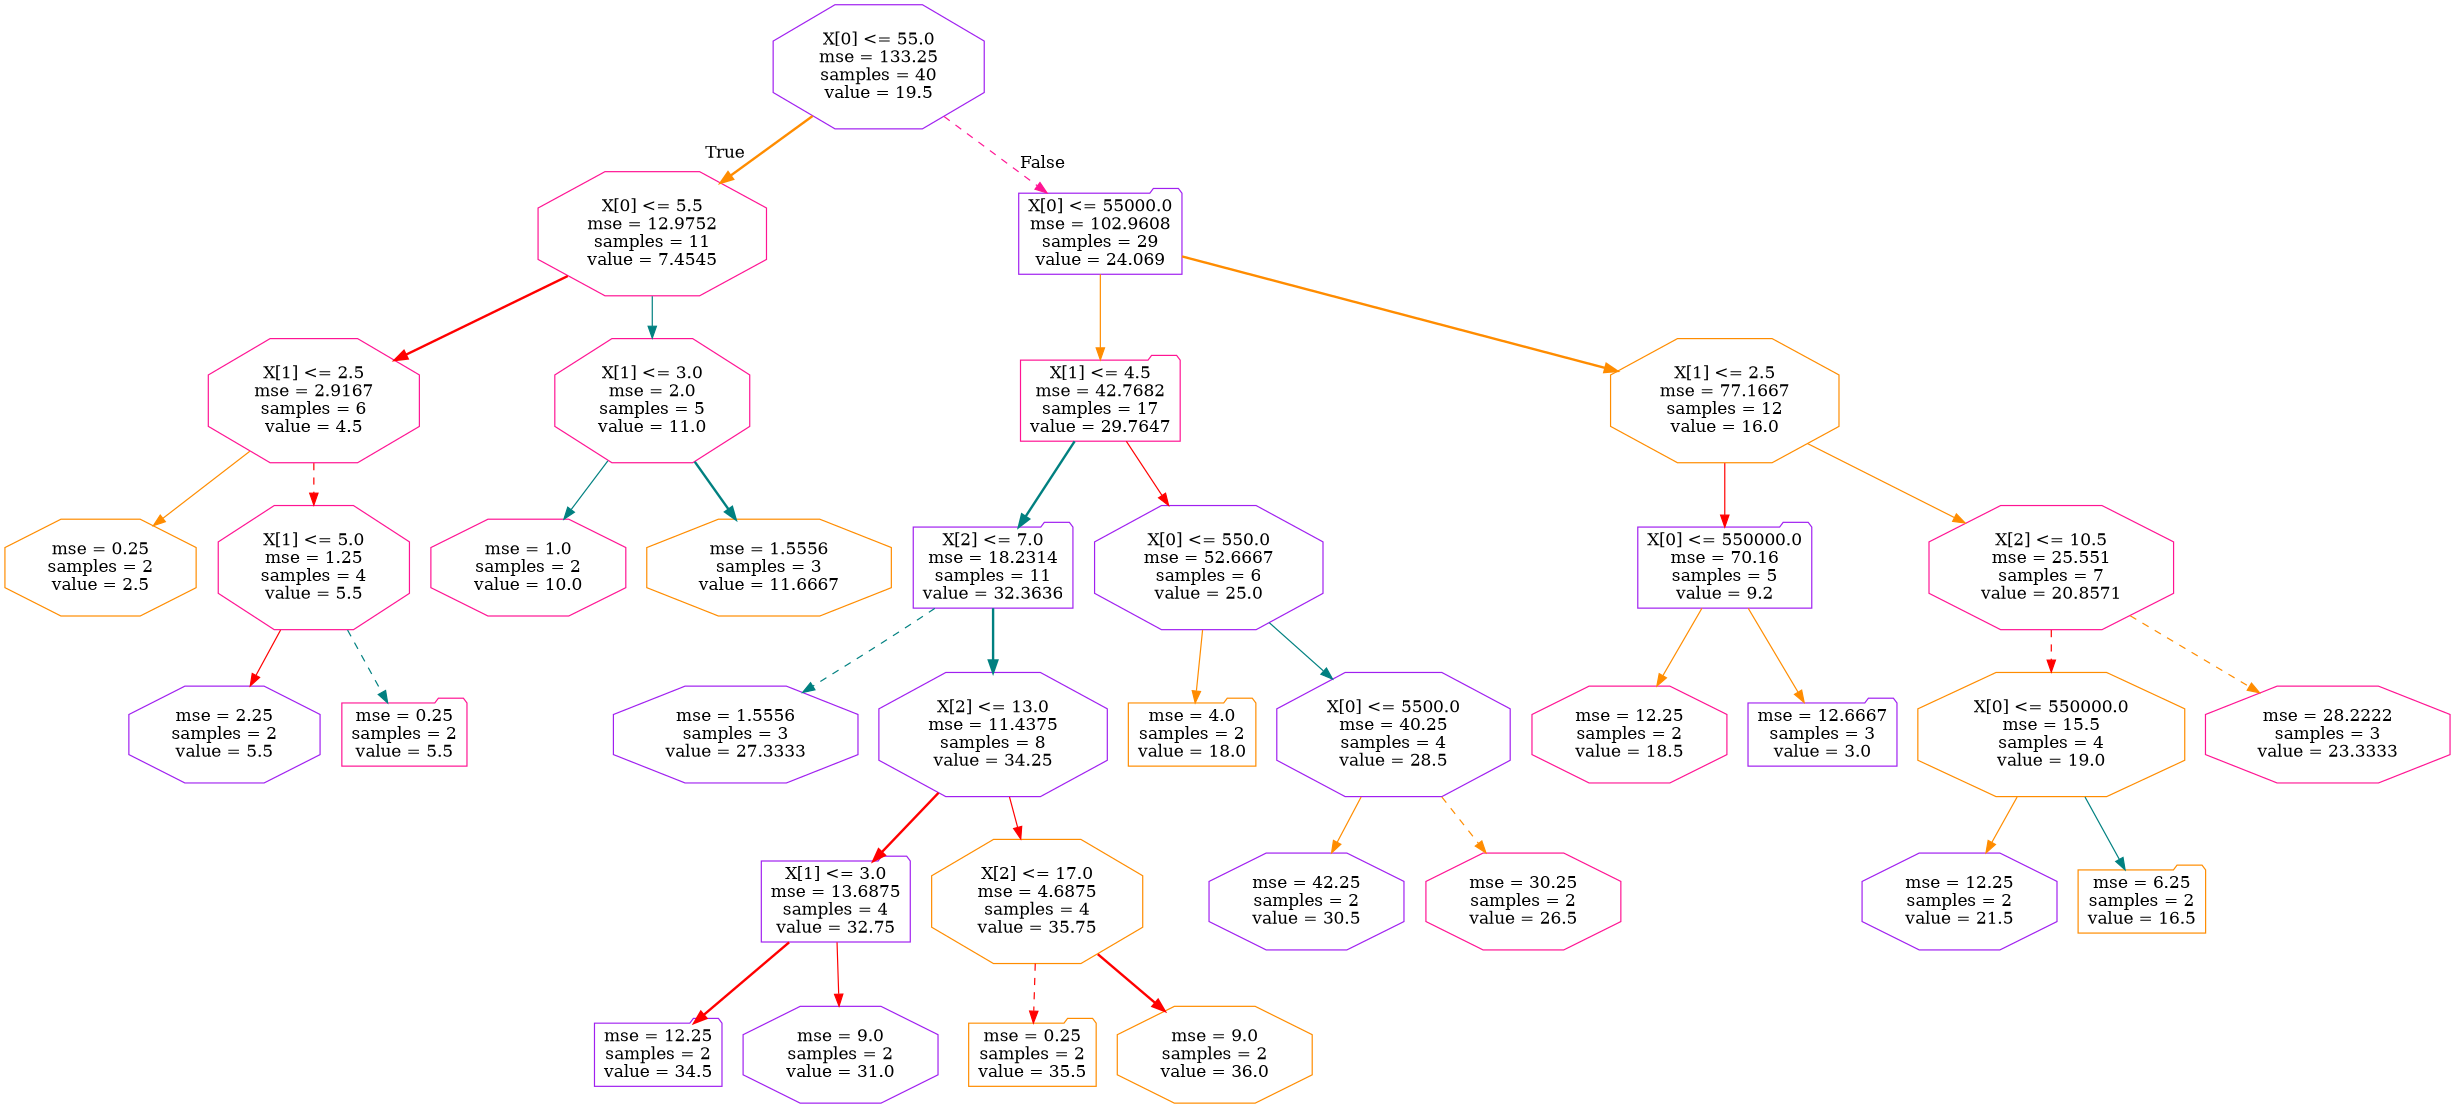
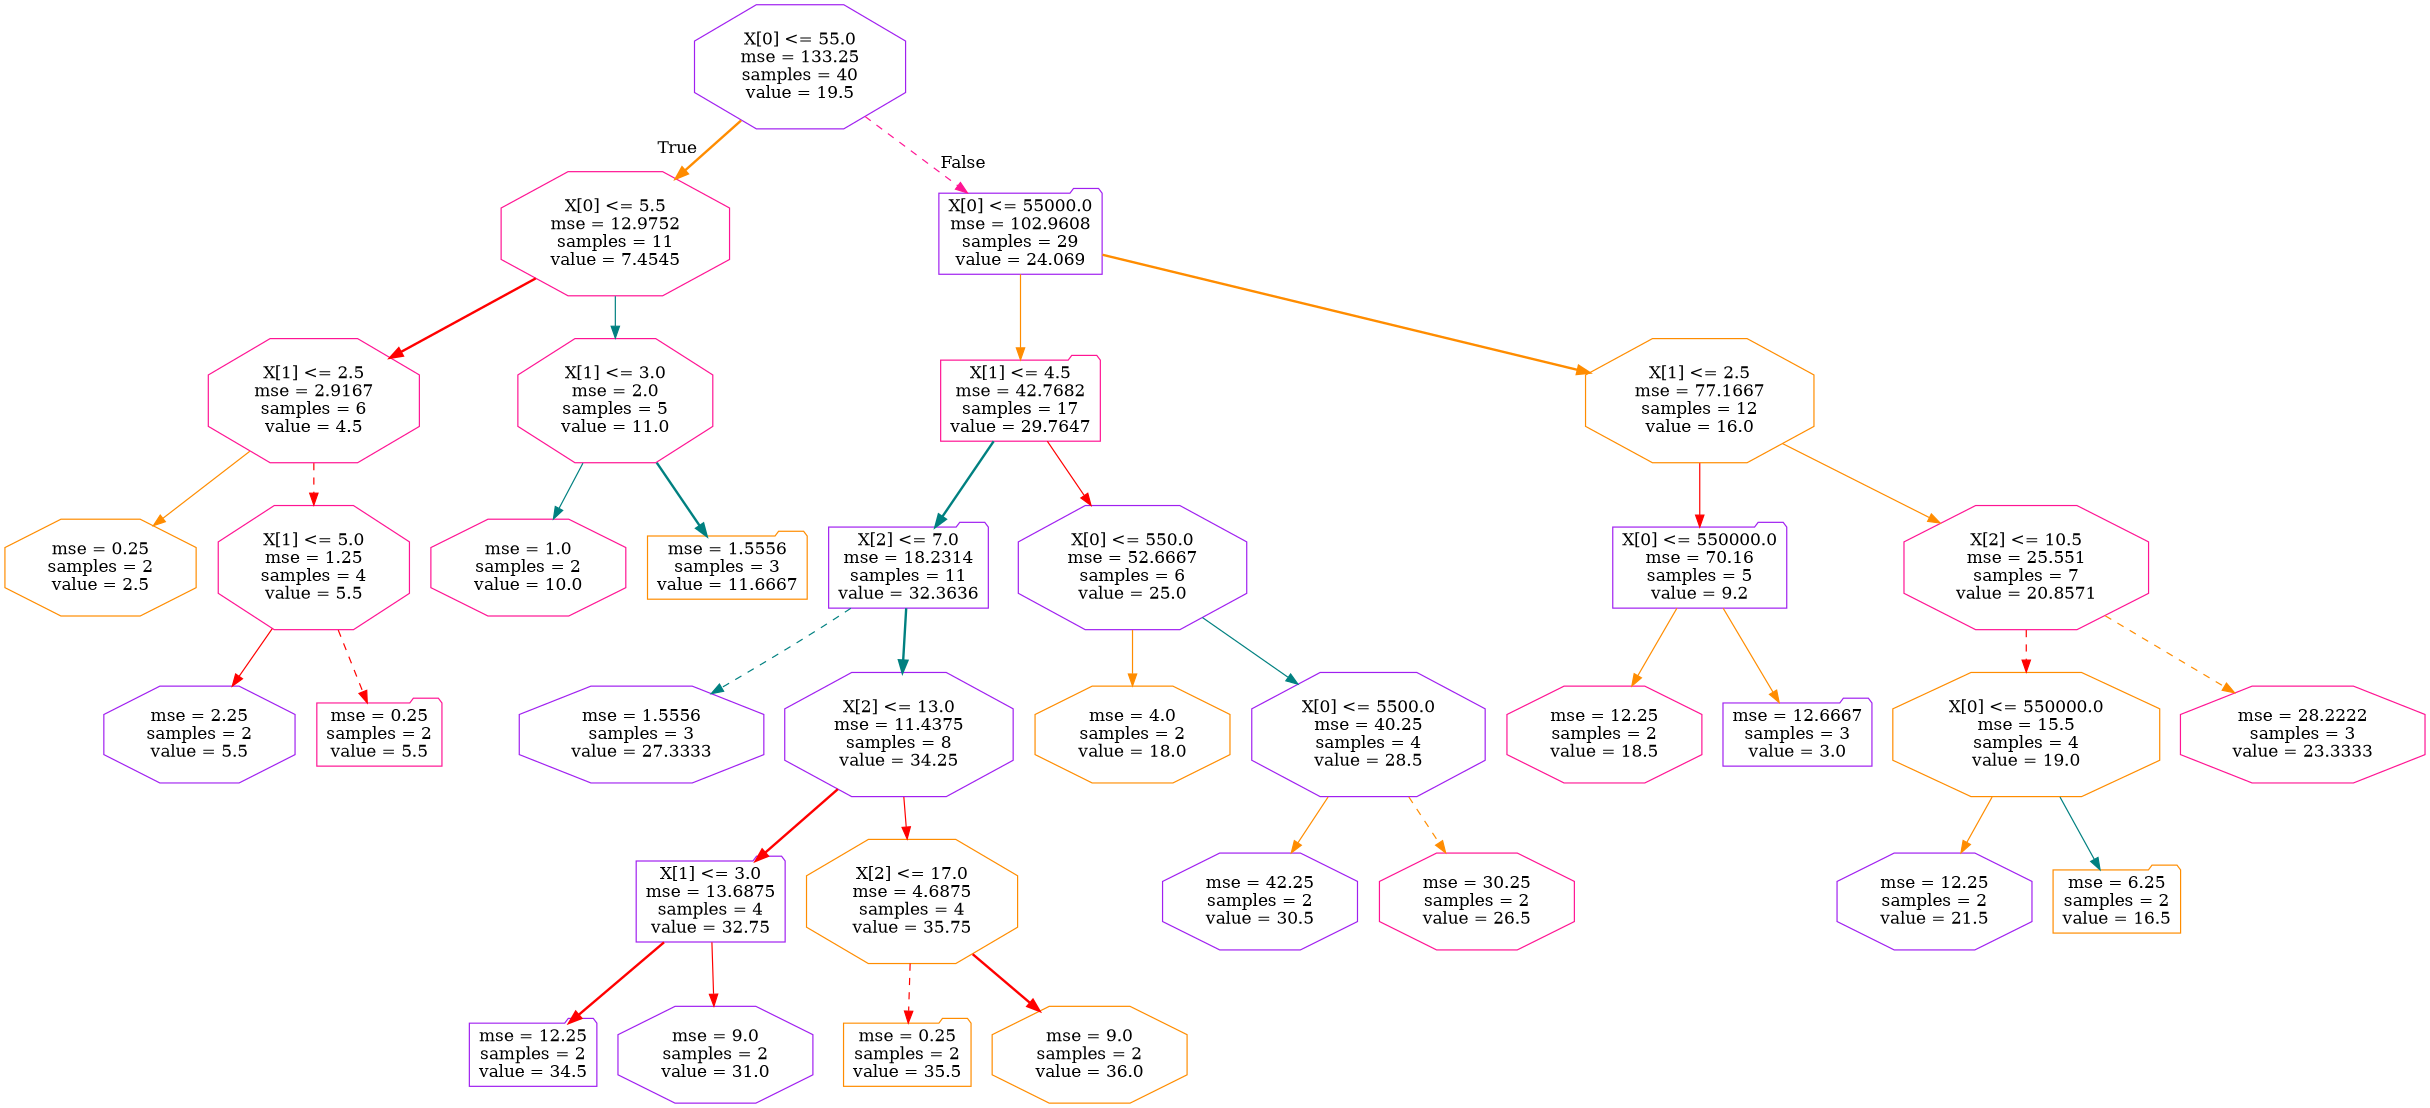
(769, 568) -> (727, 568)
(365, 661) -> (351, 661)
(1192, 735) -> (1133, 735)
